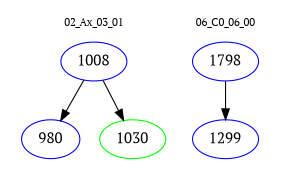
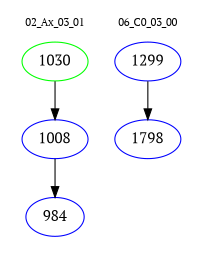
(226, 23) -> (148, 23)
(226, 95) -> (148, 95)
(111, 96) -> (55, 95)
(51, 139) -> (55, 217)
